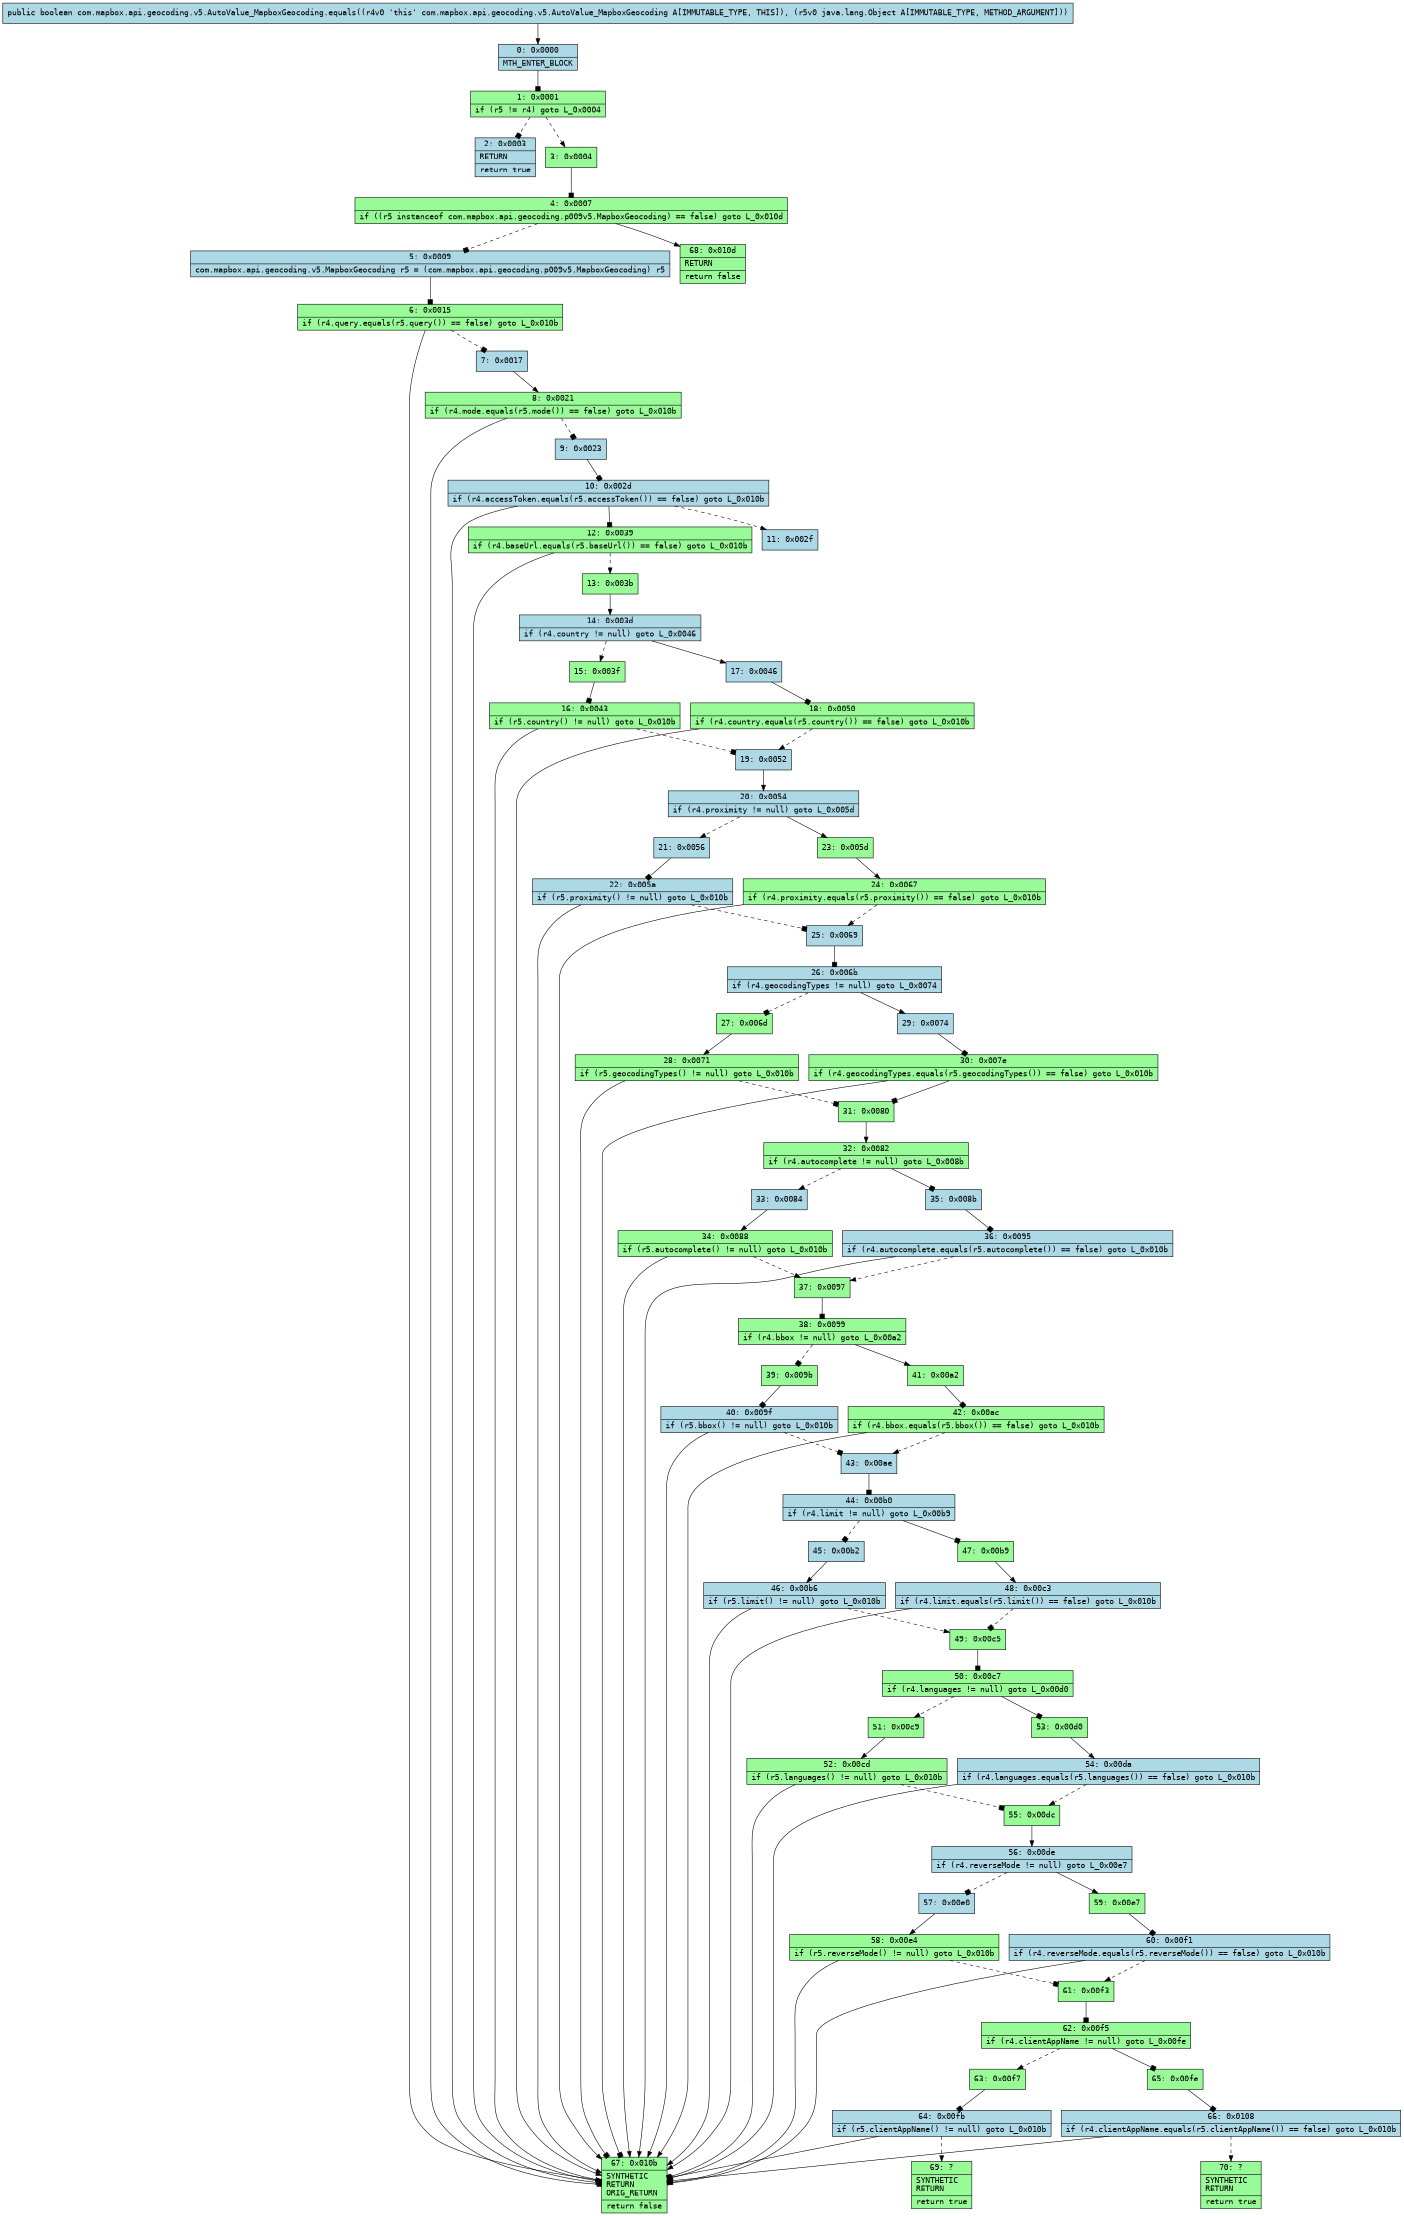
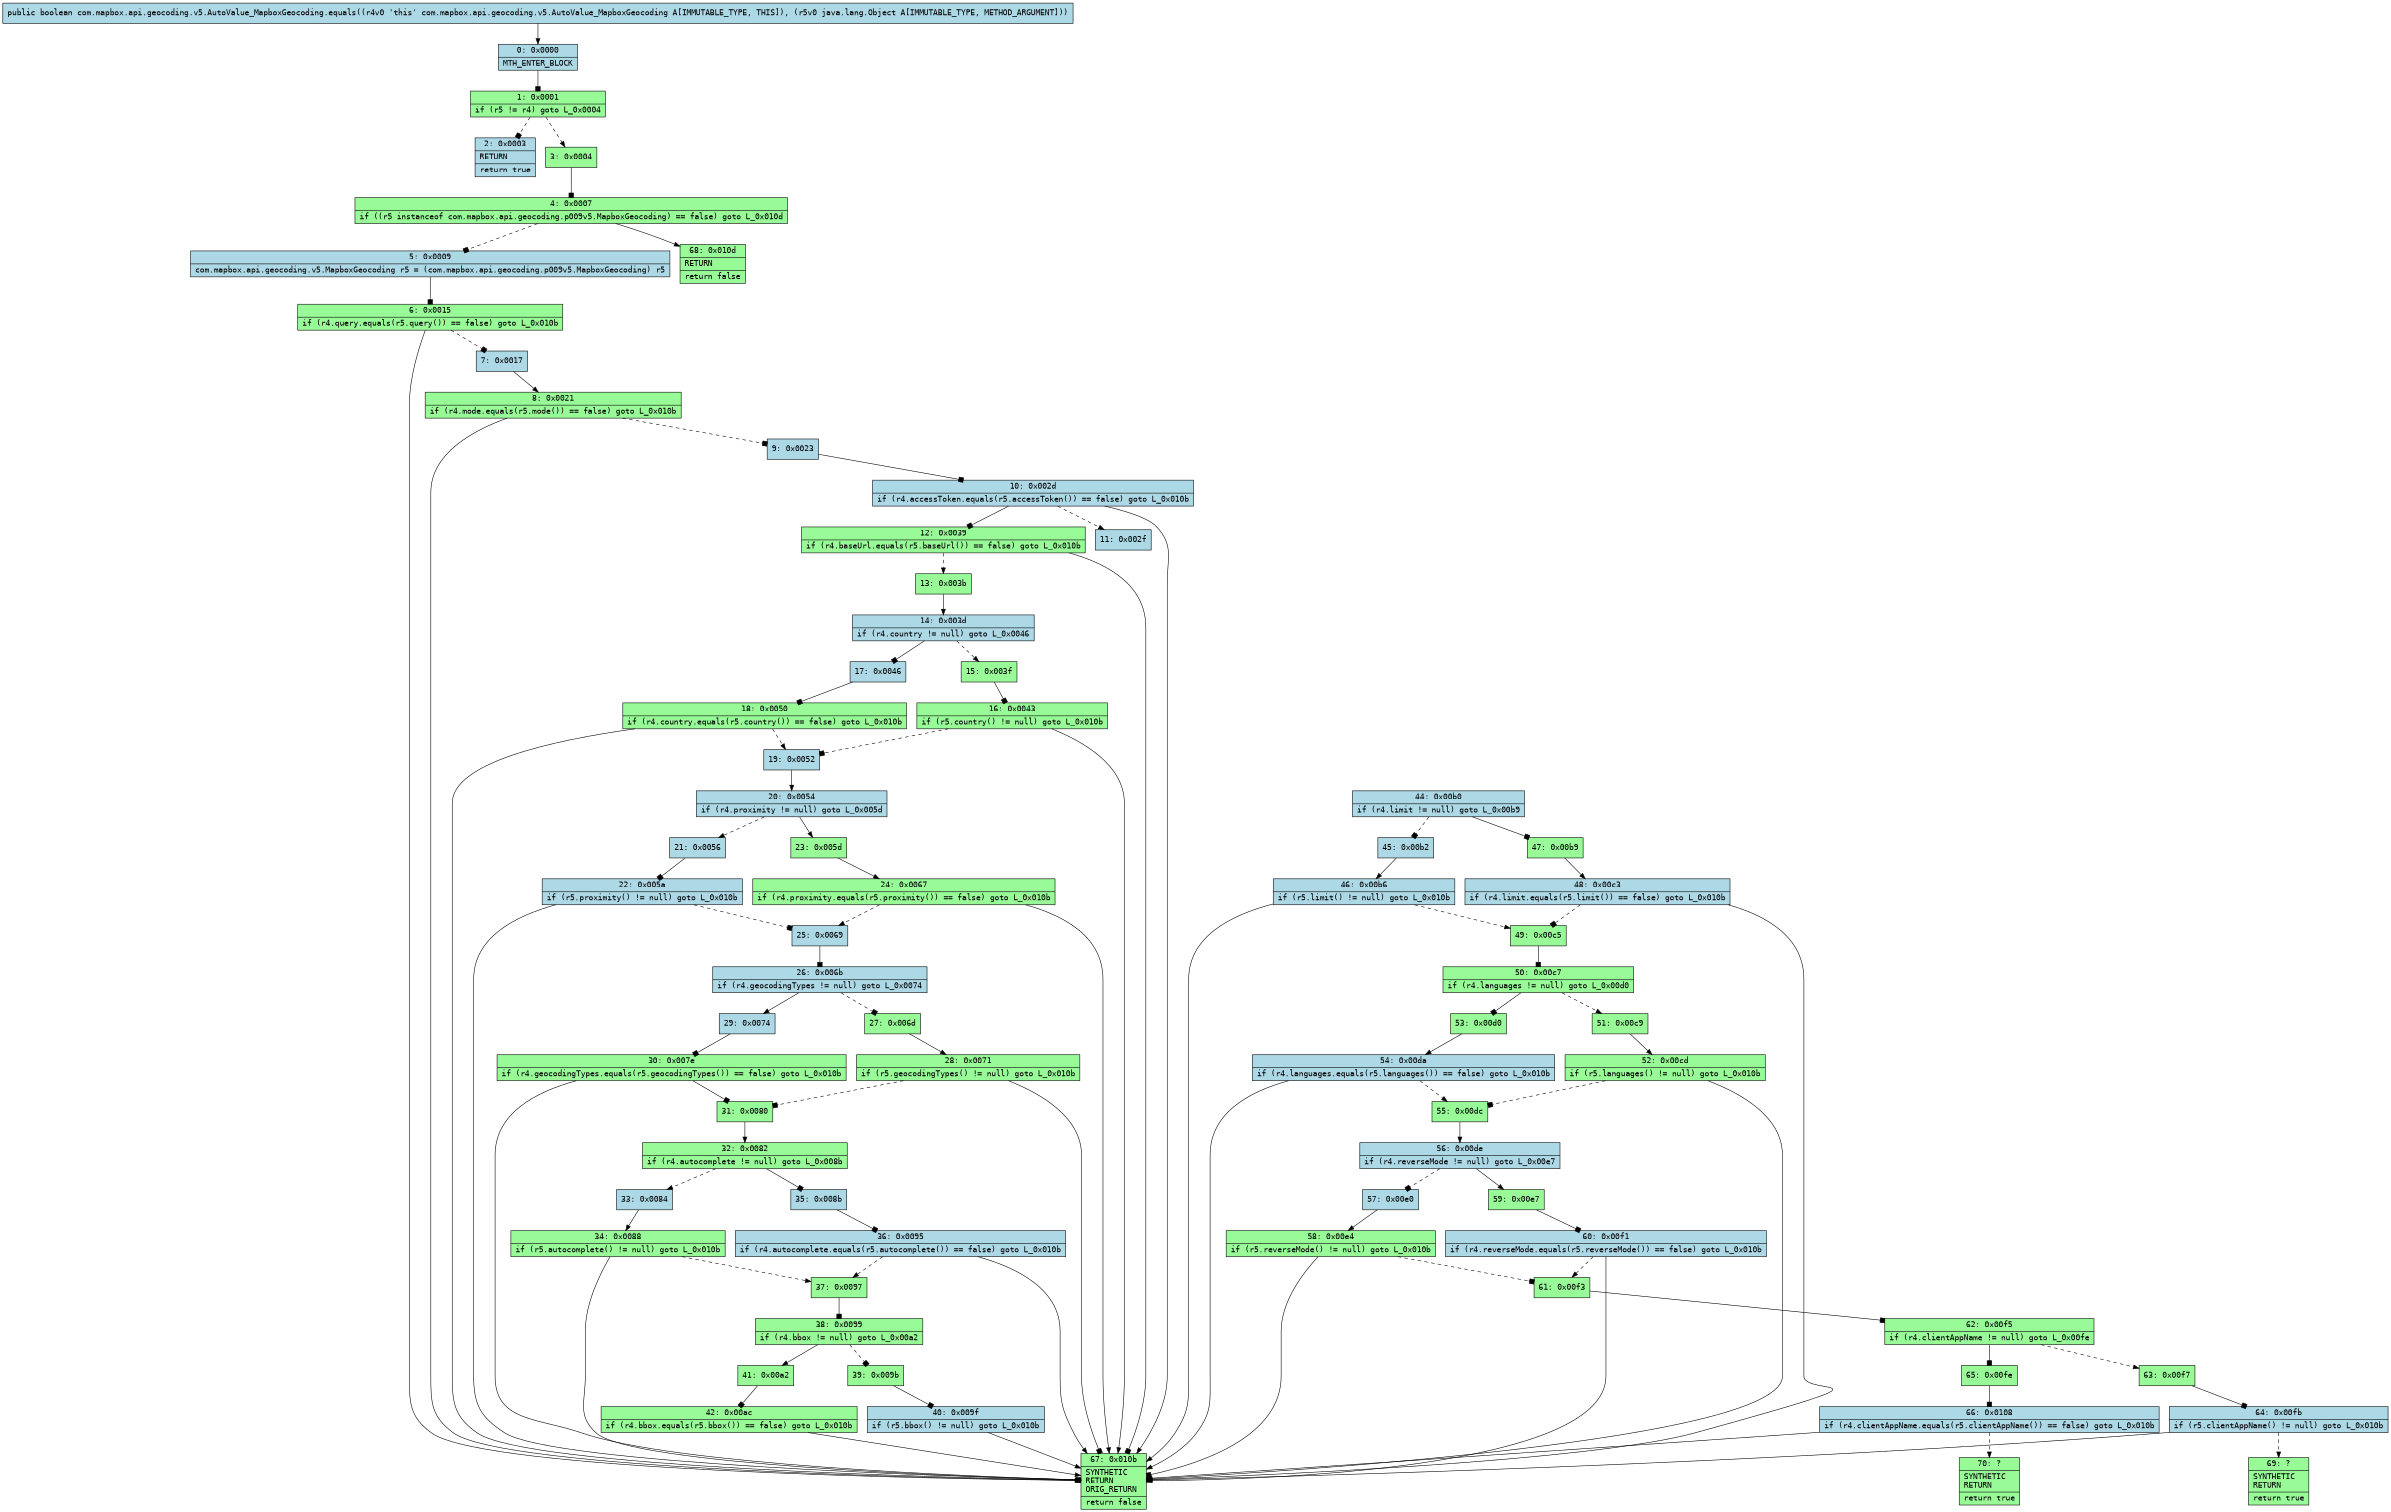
(686, 651) -> (911, 650)
(869, 1464) -> none
